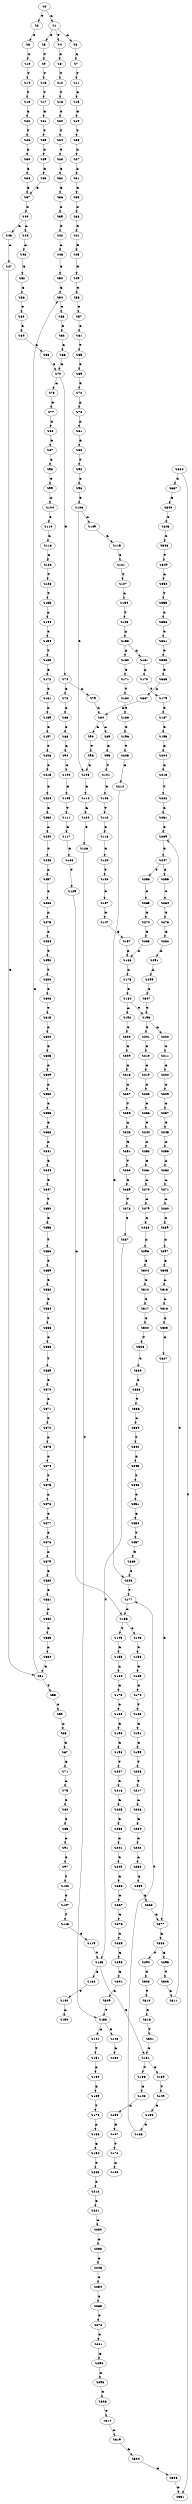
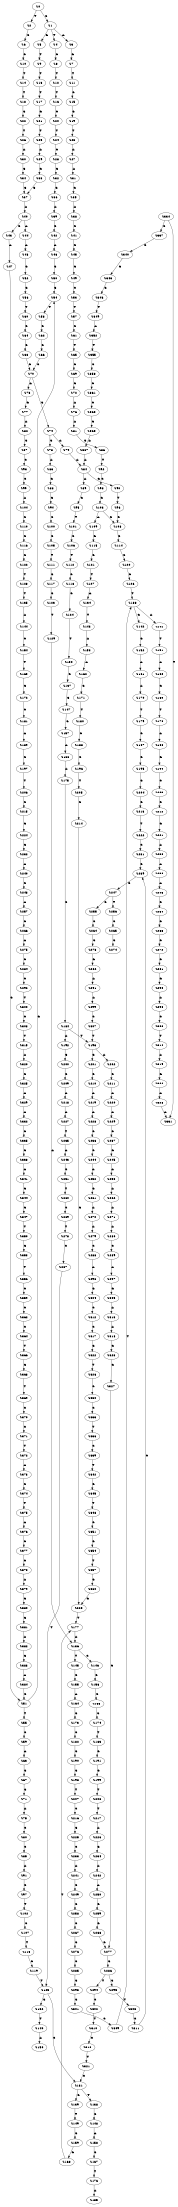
(134, 650) -> (140, 661)
(146, 941) -> none
